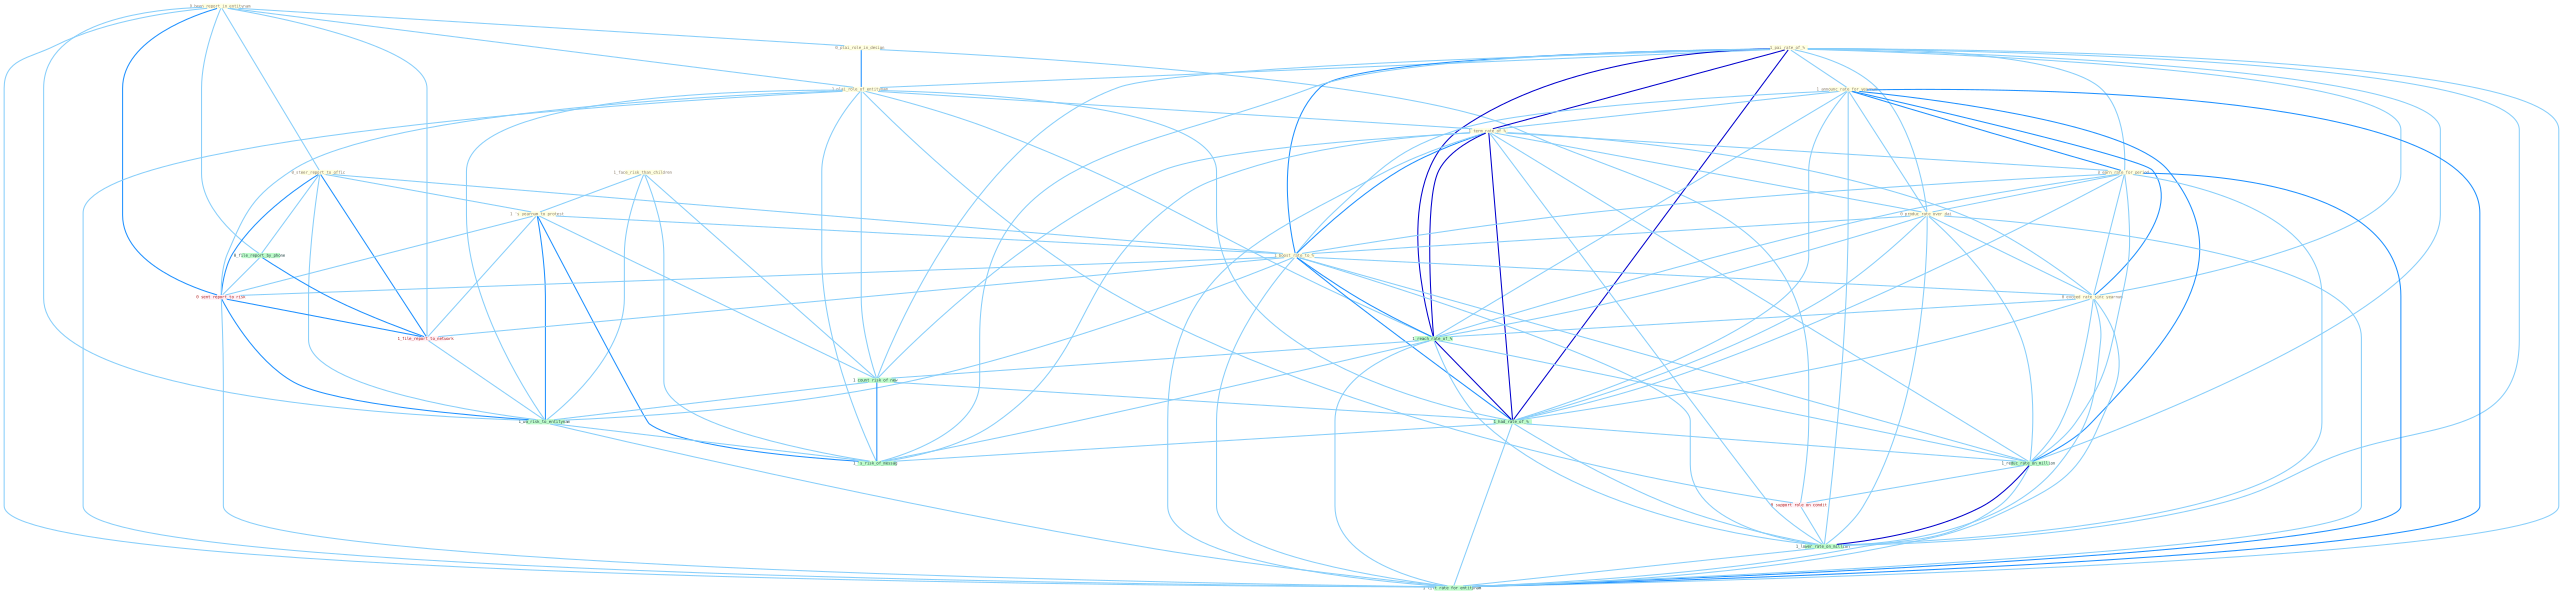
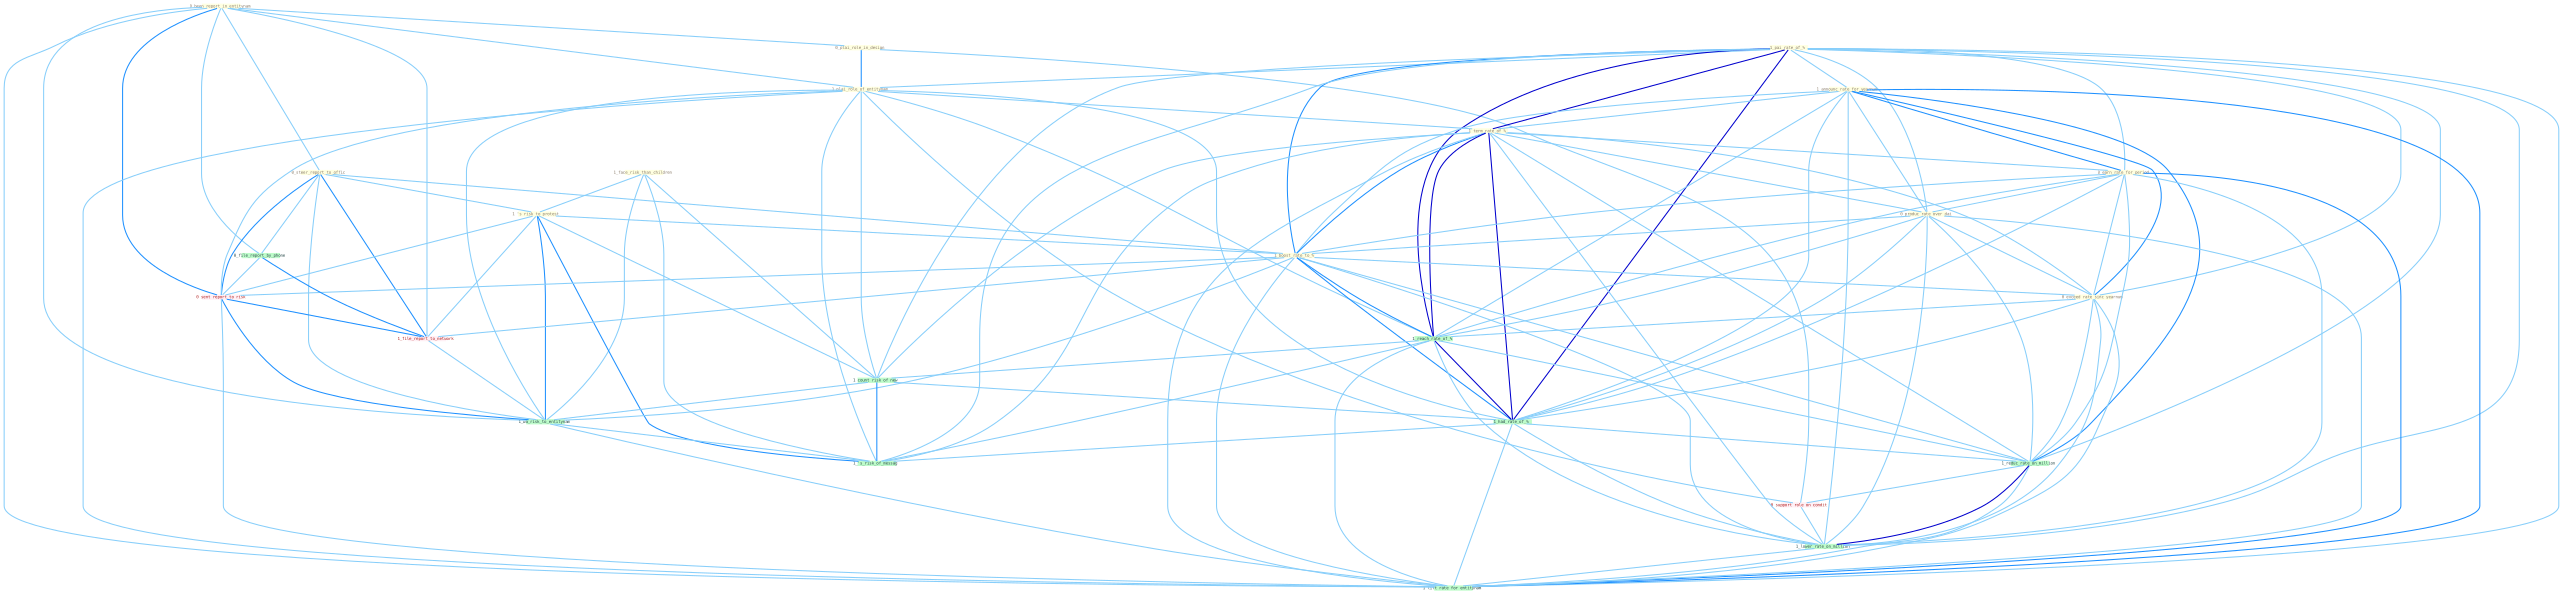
(537, 214) -> (537, 214)
